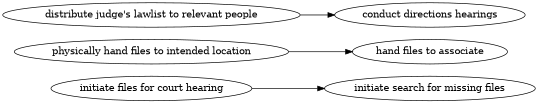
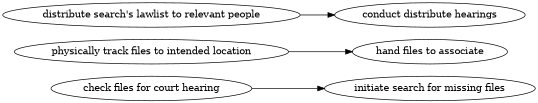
(151, 15) -> (151, 15)
(430, 15) -> (430, 15)
(151, 52) -> (151, 52)
(151, 88) -> (151, 88)
